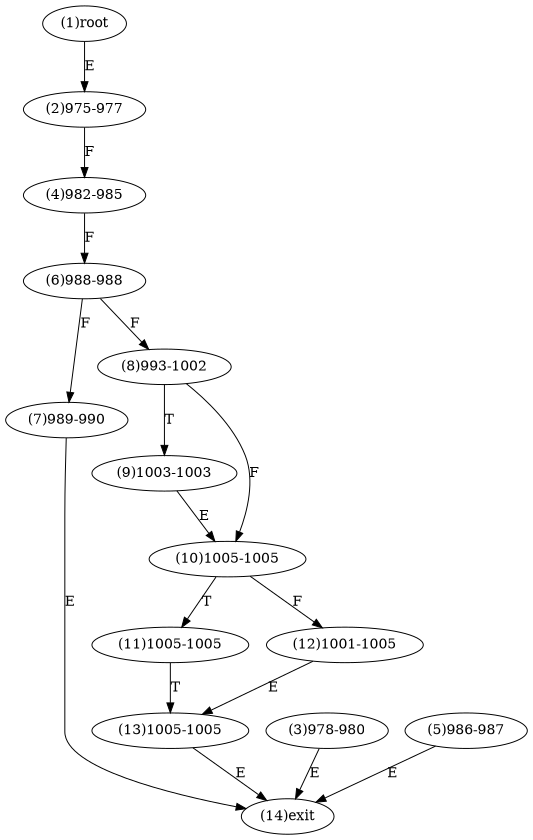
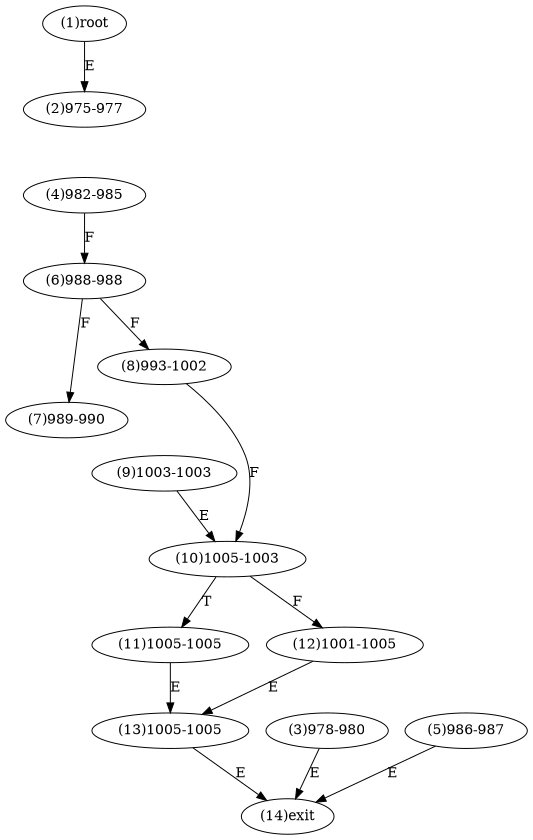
(85, 147) -> none
(164, 415) -> none
(228, 559) -> (228, 559)
(65, 682) -> none
(176, 688) -> (176, 688)
